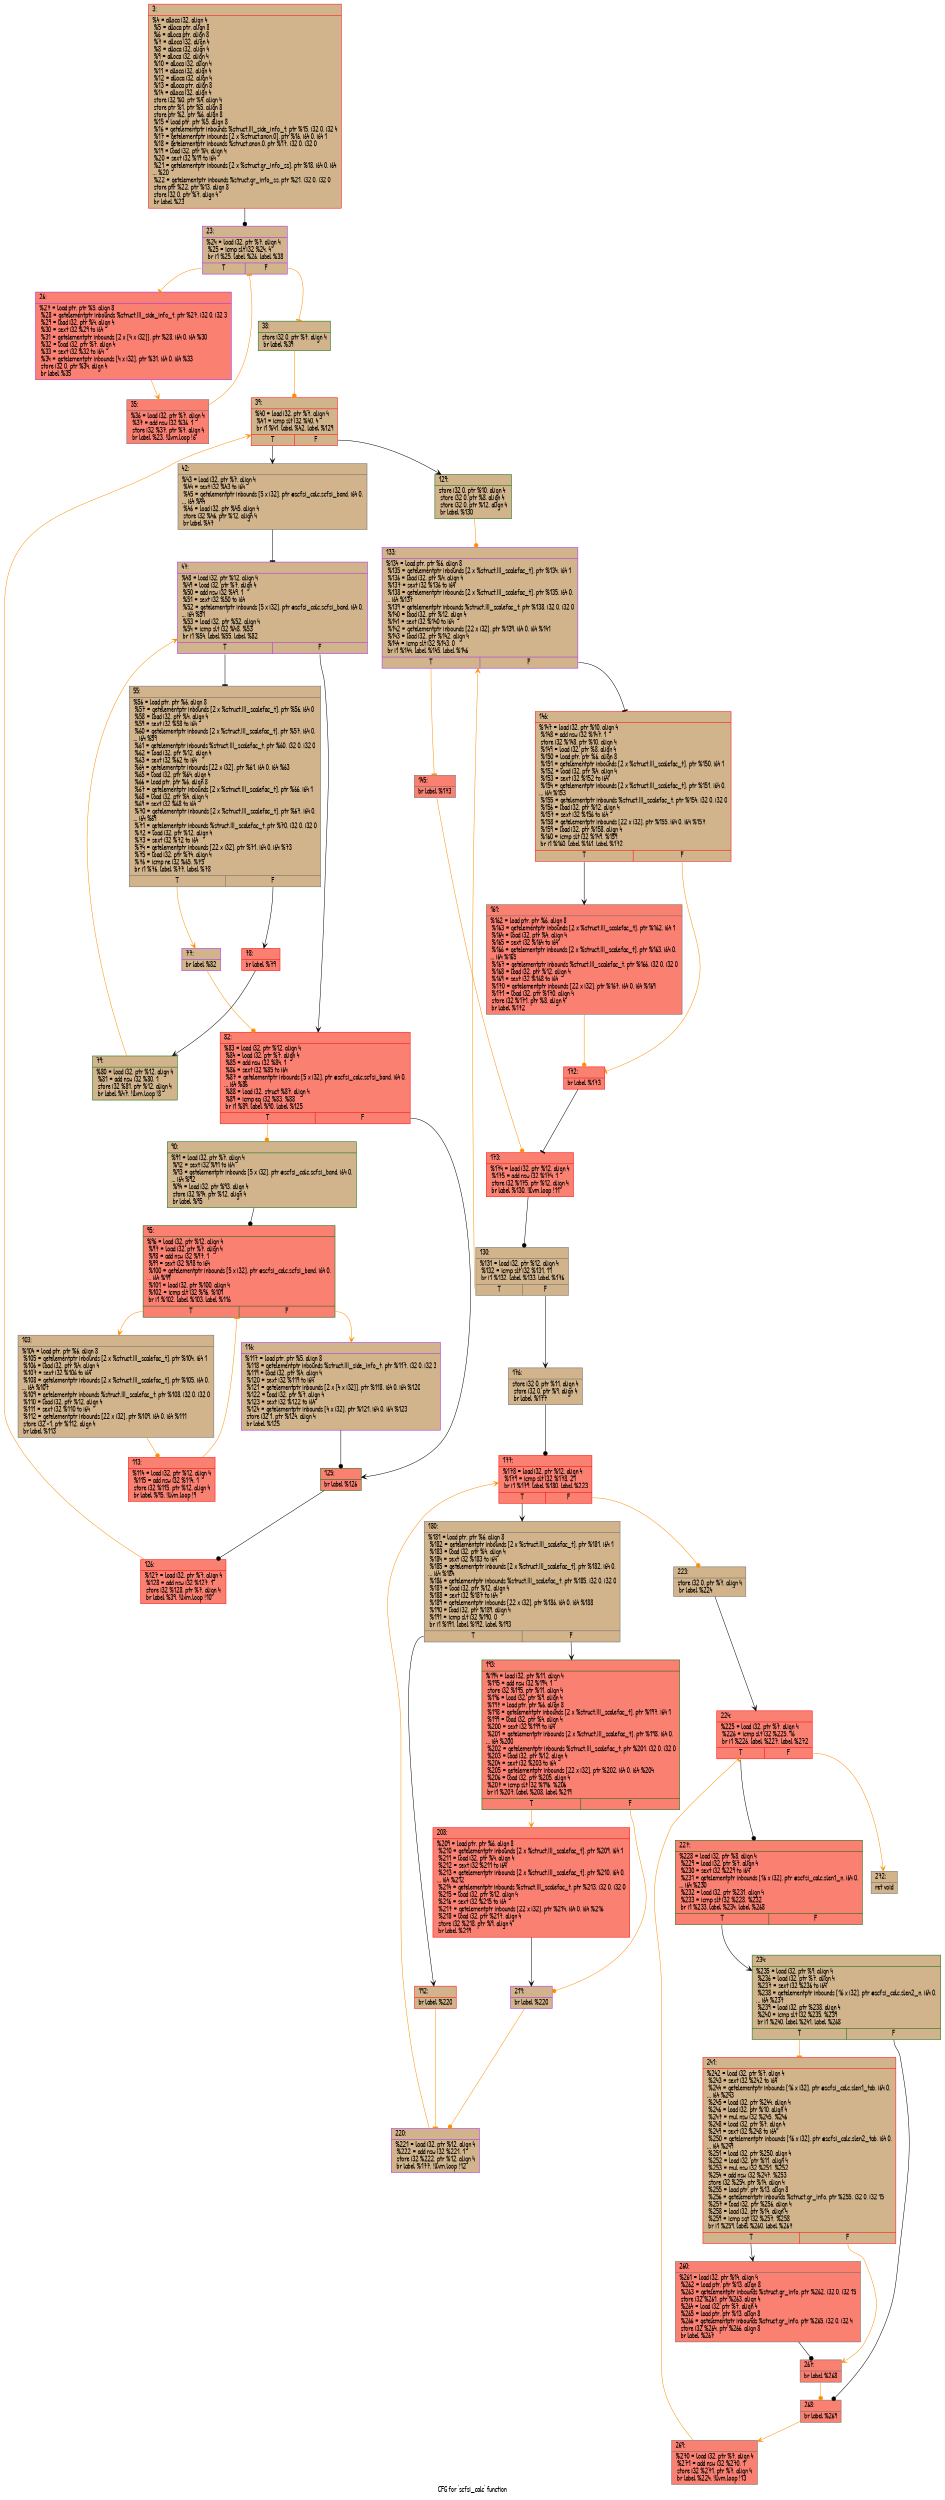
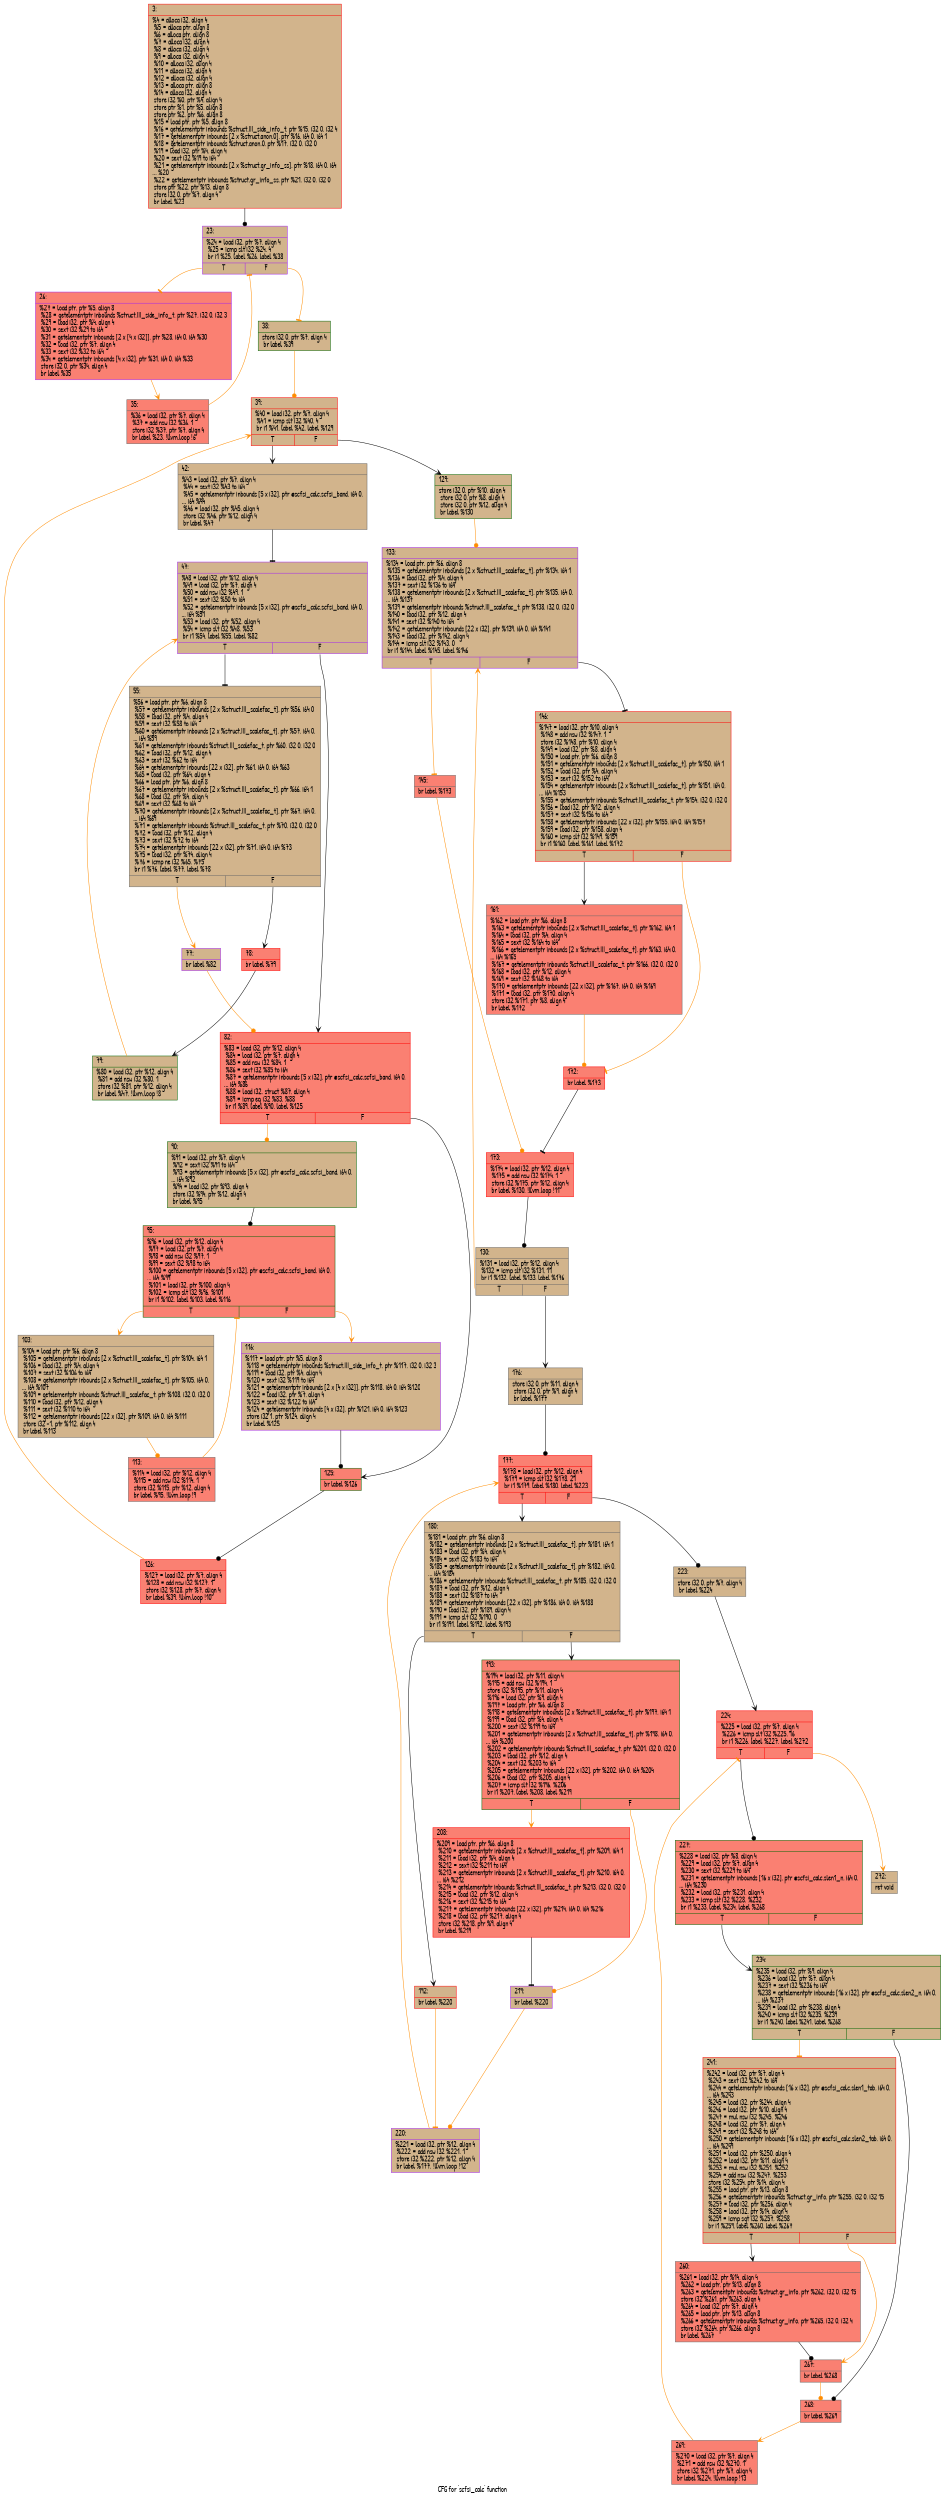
(172, 1479) -> (172, 1479)
(651, 1520) -> (651, 1520)
(531, 1959) -> (531, 1960)
